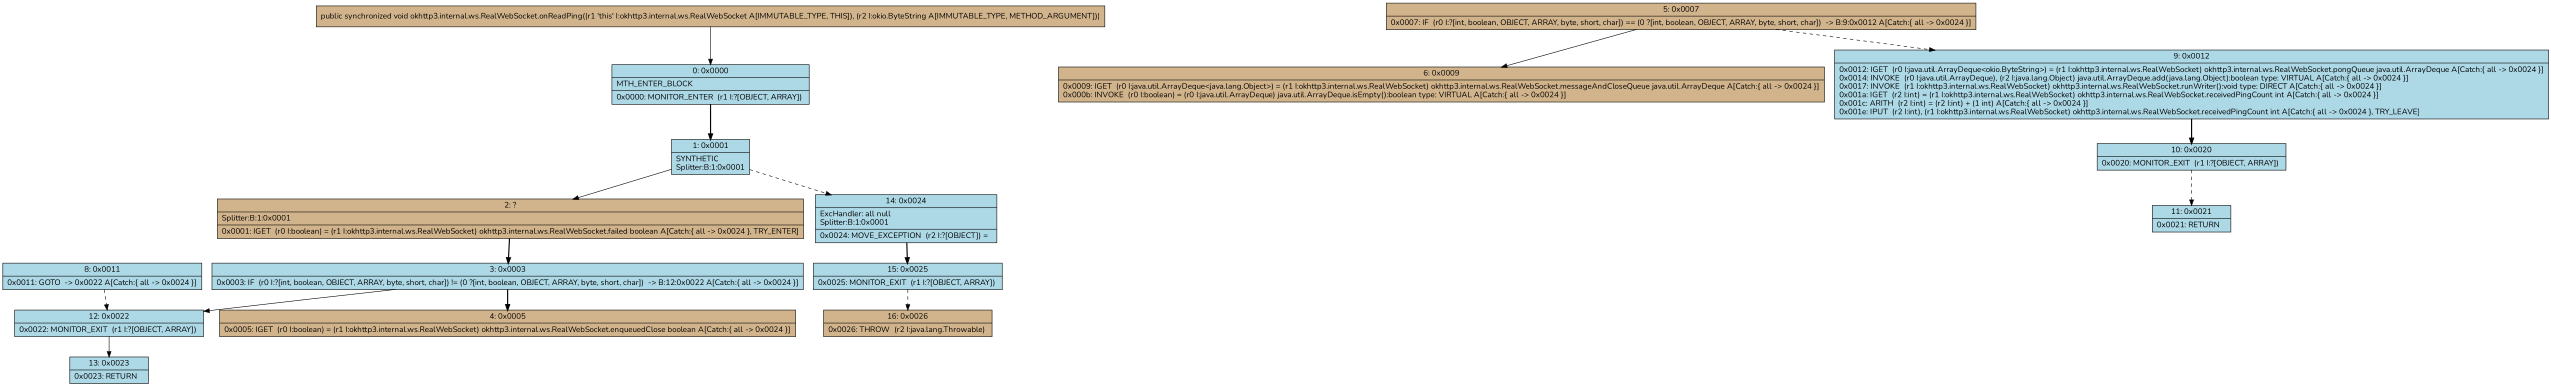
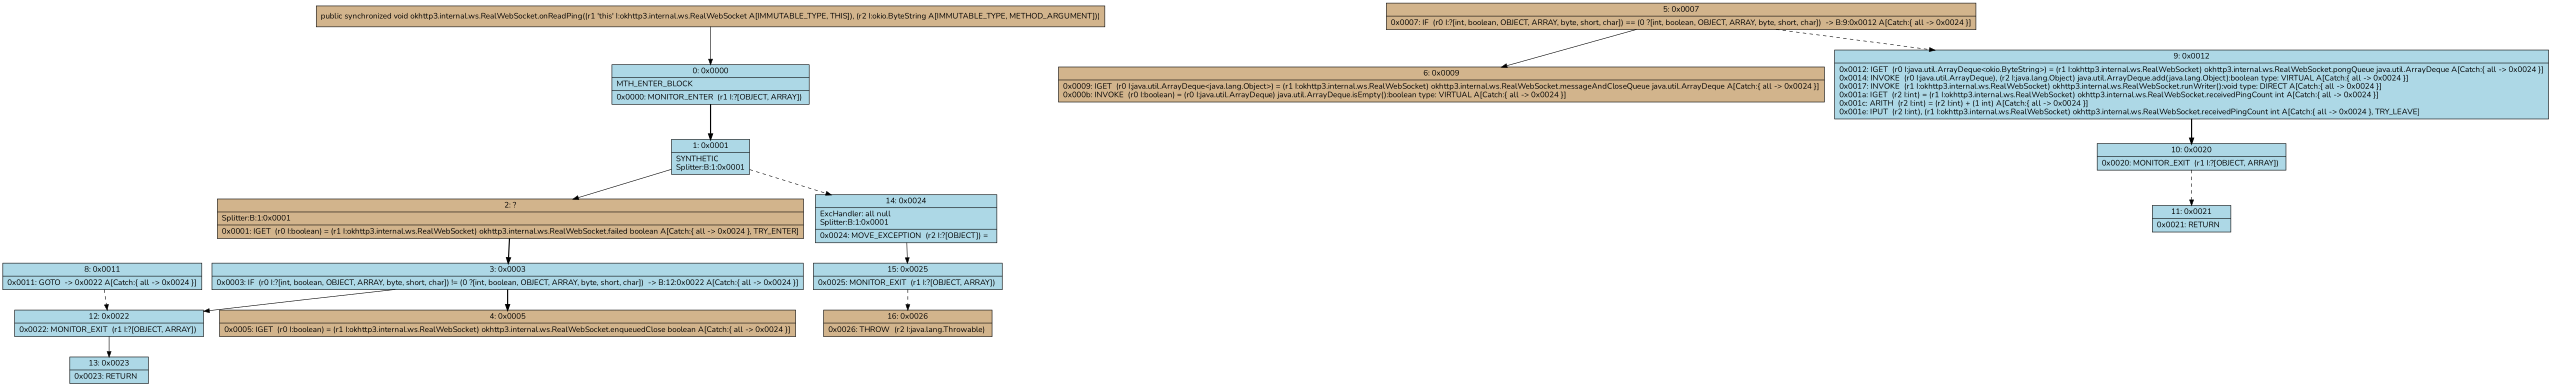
(907, 250) -> (907, 250)
